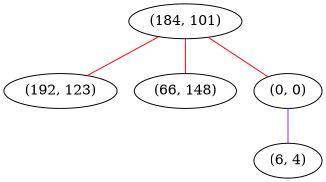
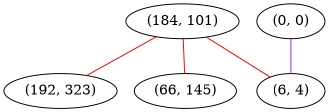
(238, 57) -> (238, 57)
(60, 91) -> (60, 91)
(185, 91) -> (185, 91)
